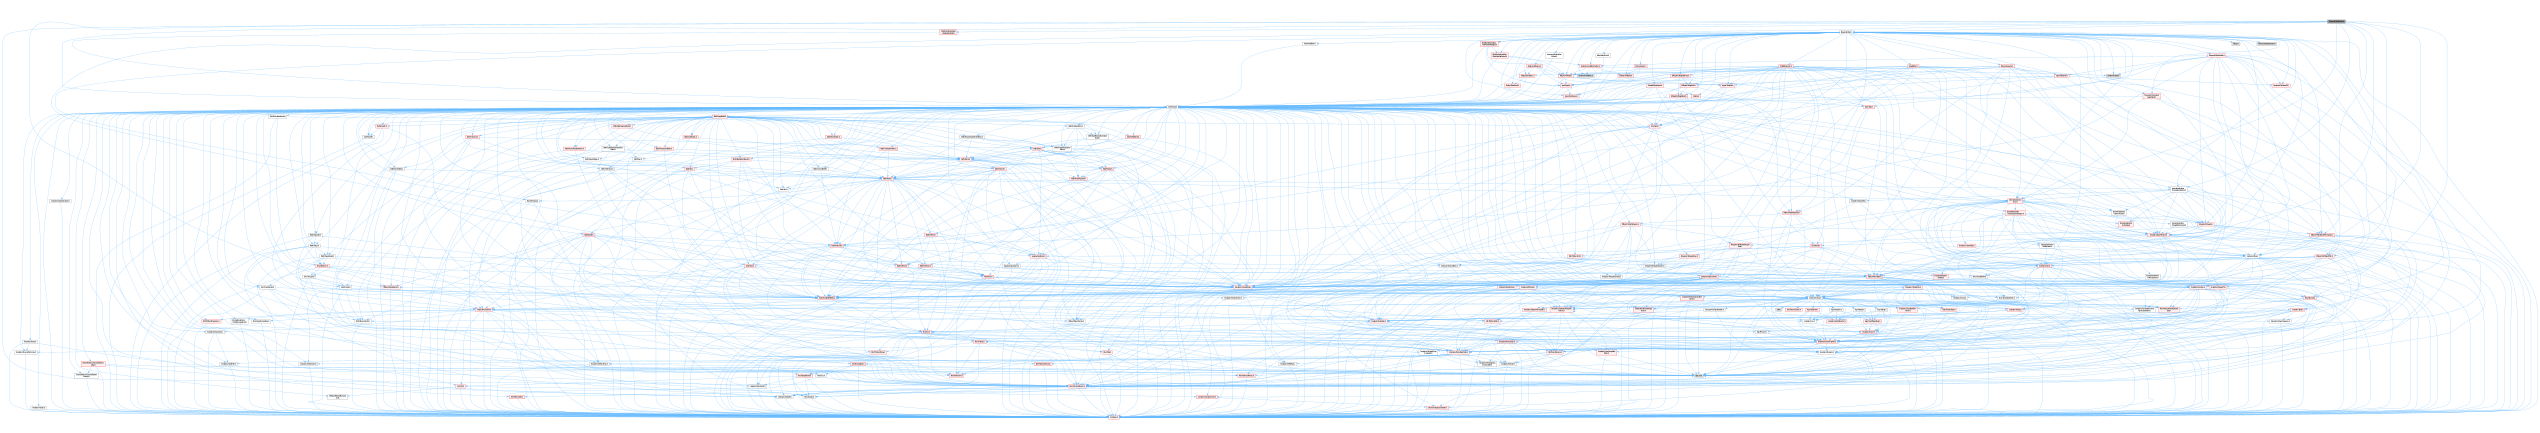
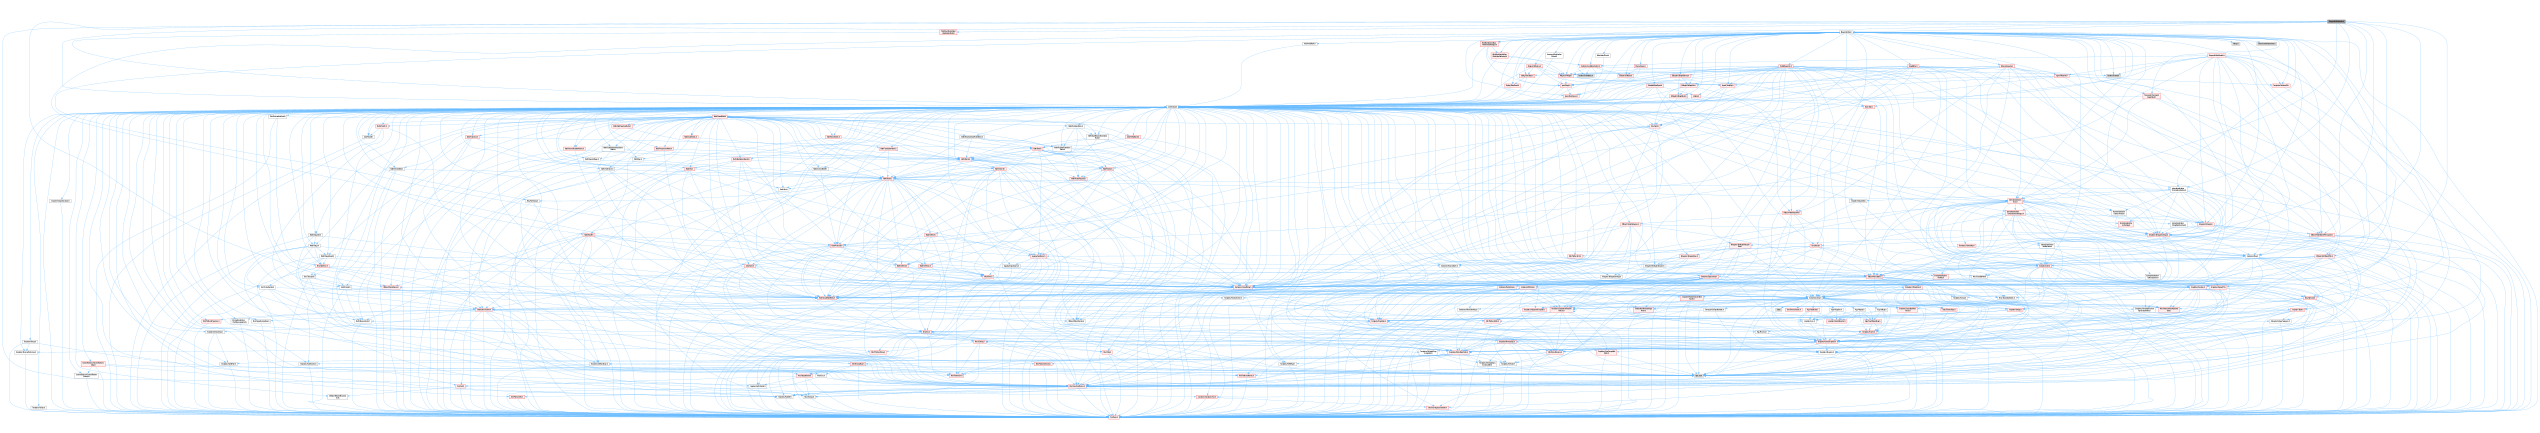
(2032, 35) -> (2111, 39)
(2158, 235) -> (2158, 235)
(1704, 256) -> (1388, 156)
none -> (1468, 310)
